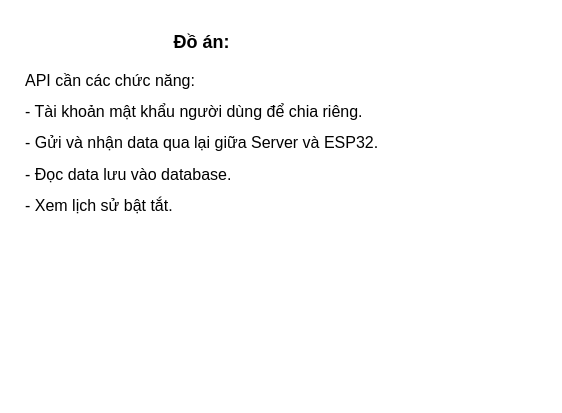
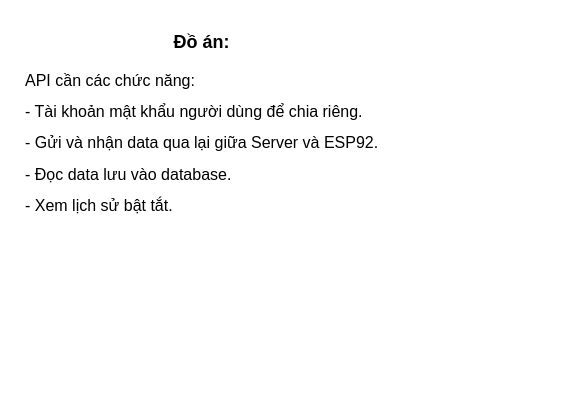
(163, 54) -> (163, 54)
